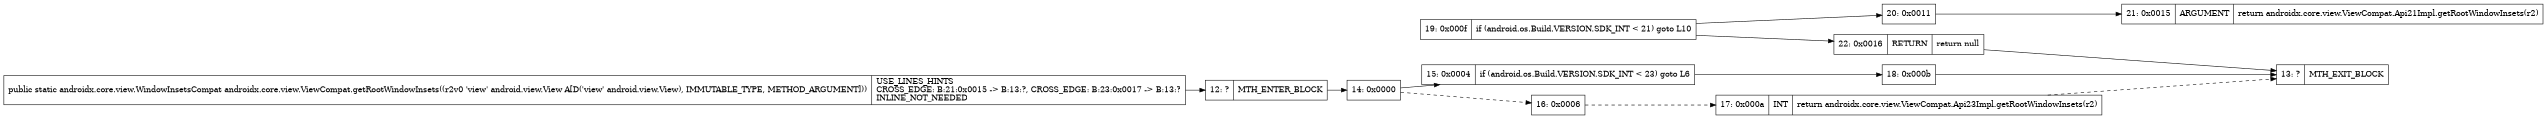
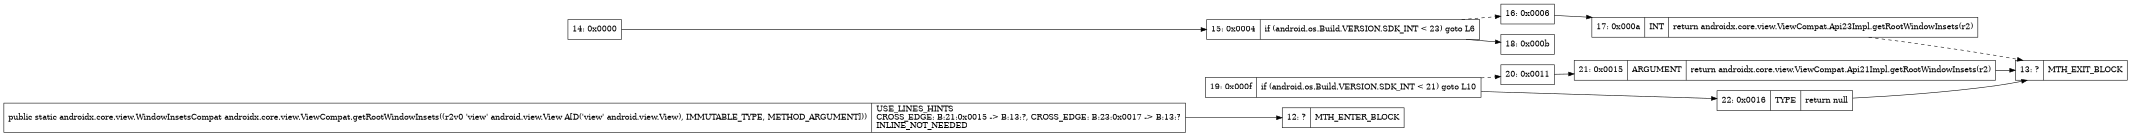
(1786, 19) -> (1488, 77)
(1910, 44) -> (1786, 100)
(2103, 75) -> (2003, 70)
(1334, 90) -> none
(1463, 97) -> (1478, 18)
(1648, 105) -> (1570, 16)
